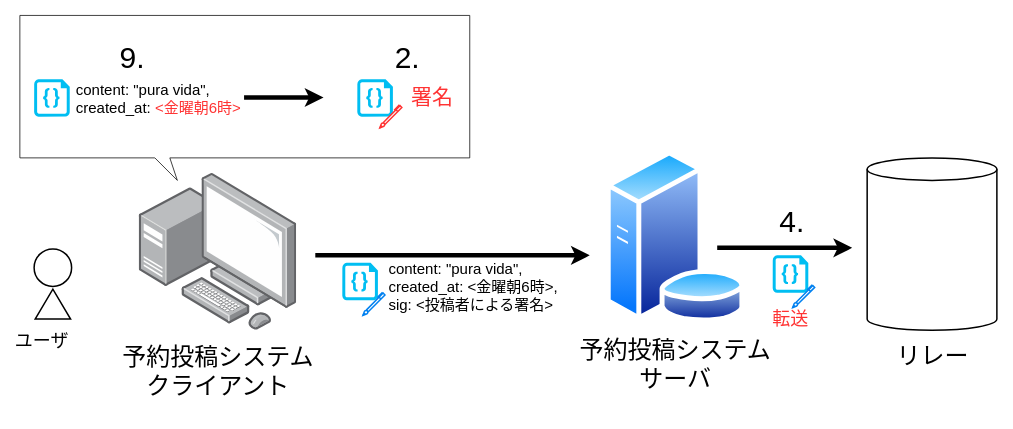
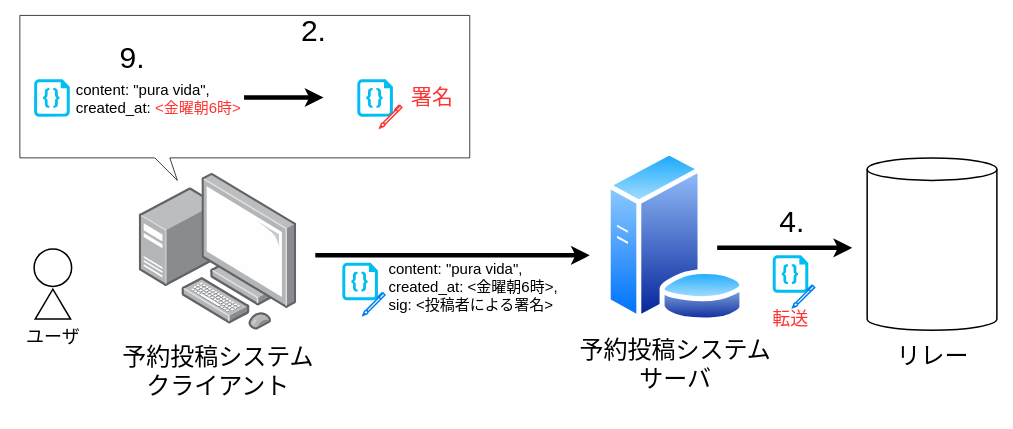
(408, 57) -> (314, 30)
(42, 342) -> (53, 338)
